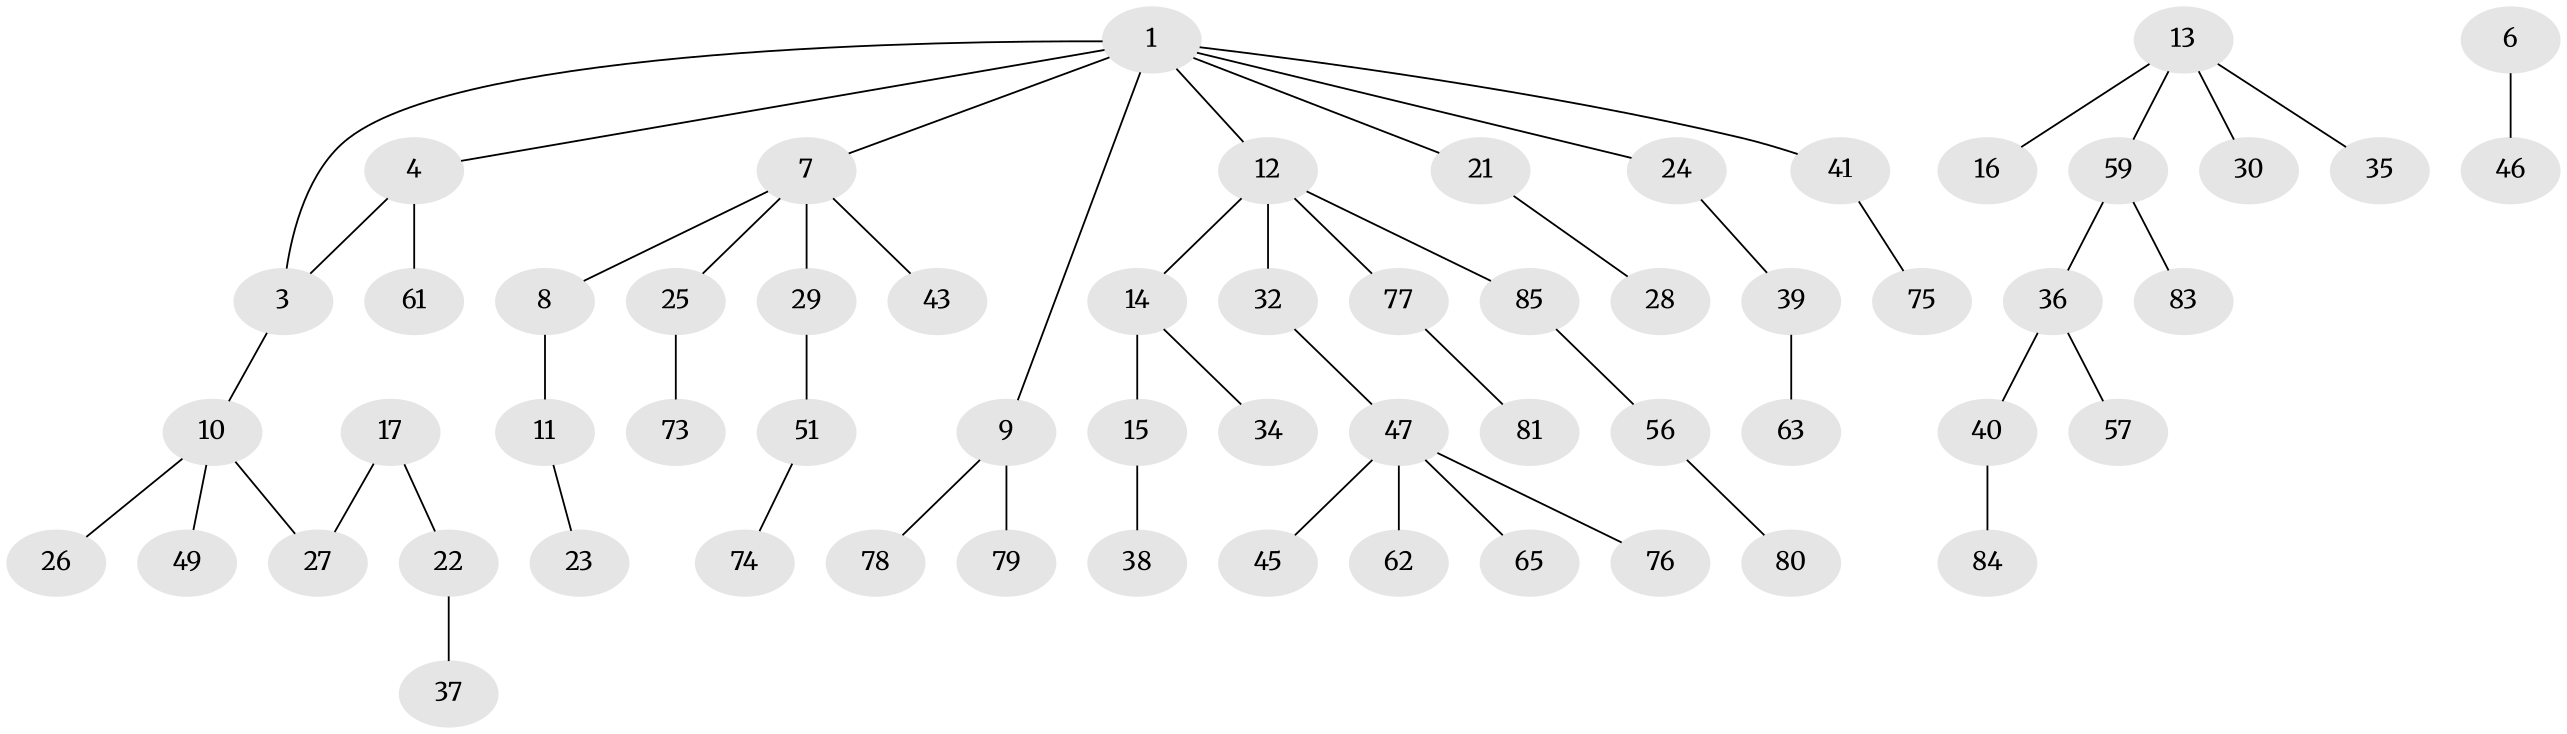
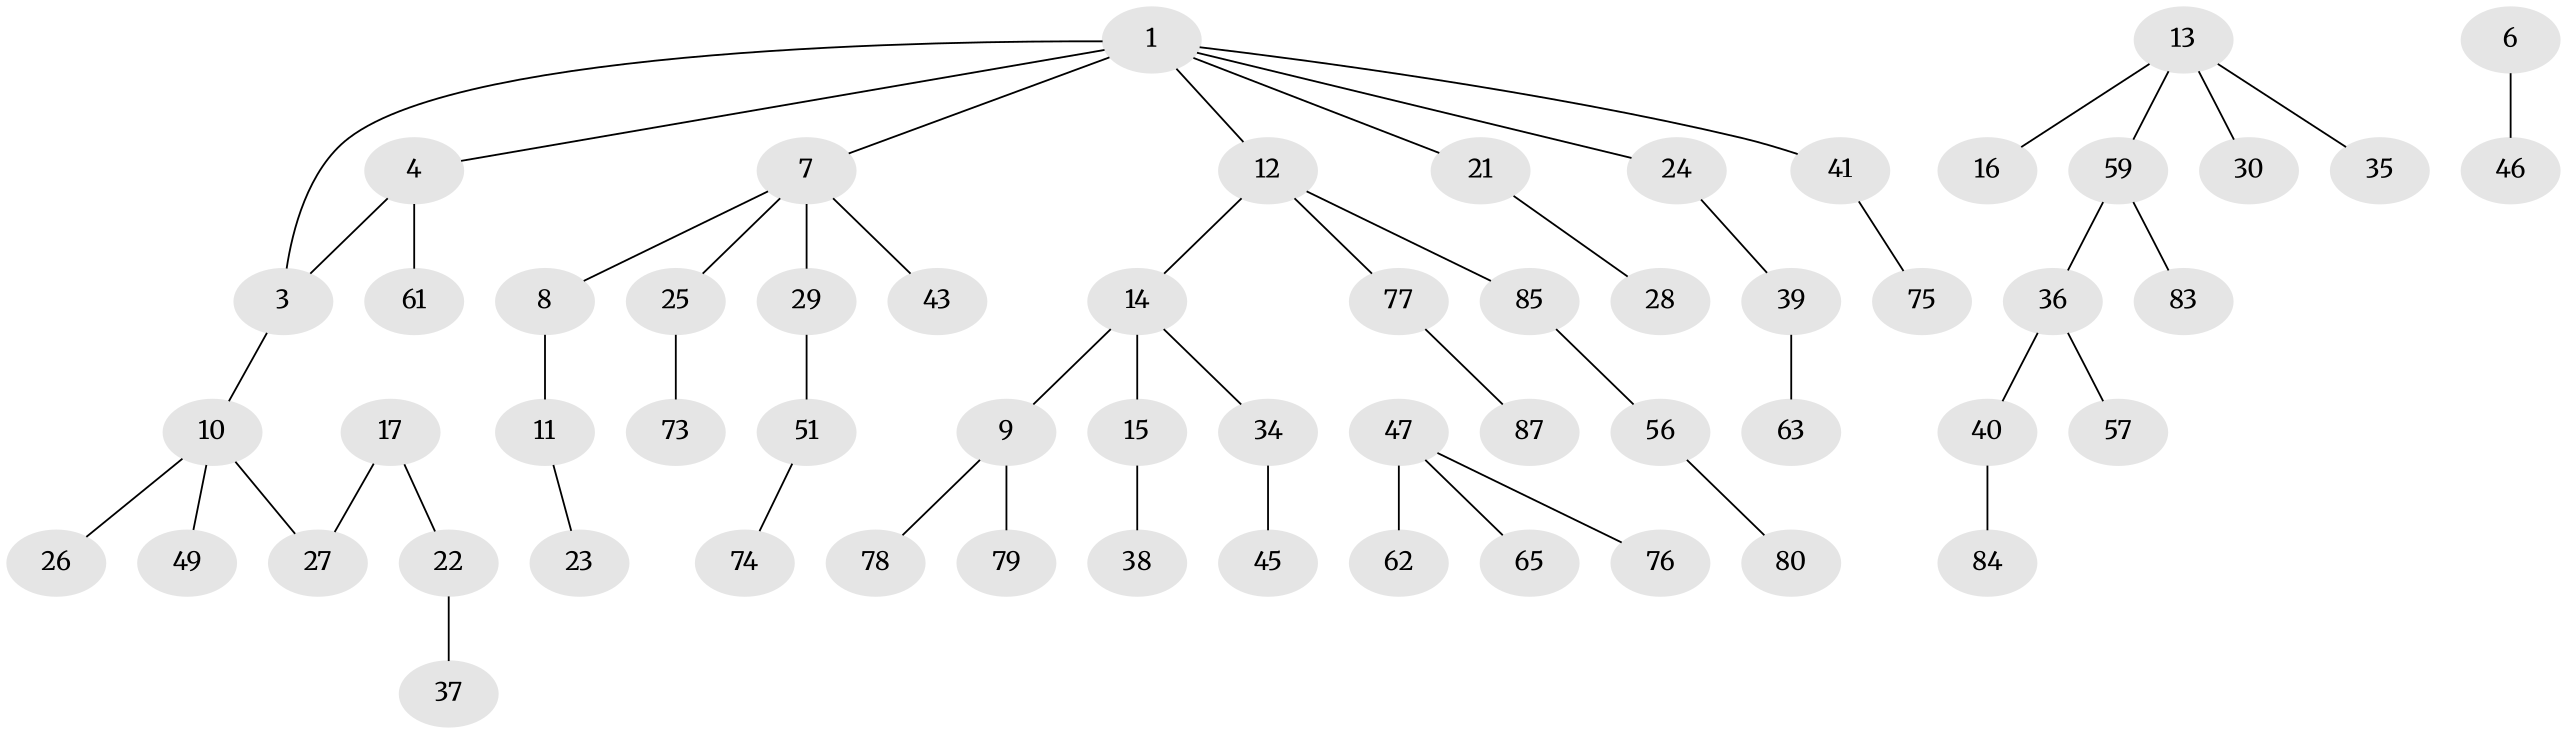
(1079, 236) -> (1072, 367)
(1268, 302) -> none
(1530, 432) -> (1530, 432)
(1334, 498) -> (1268, 498)
